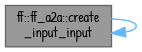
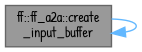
(58, 26) -> (58, 26)
